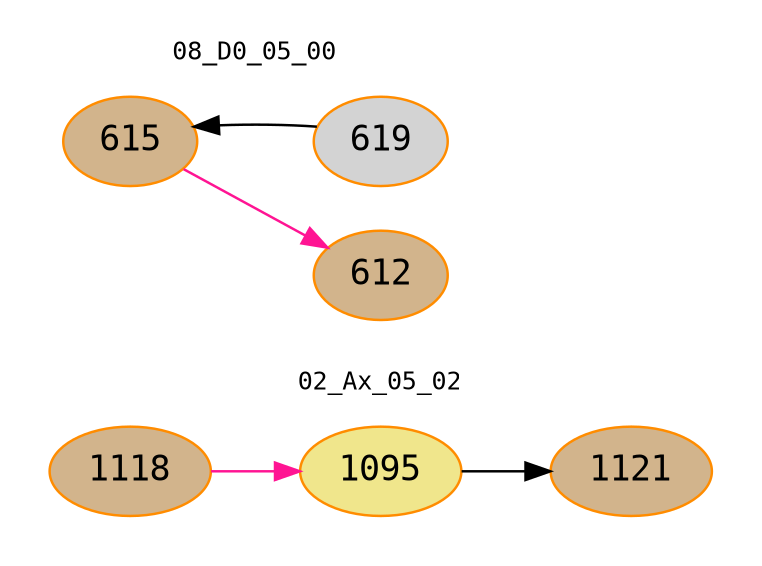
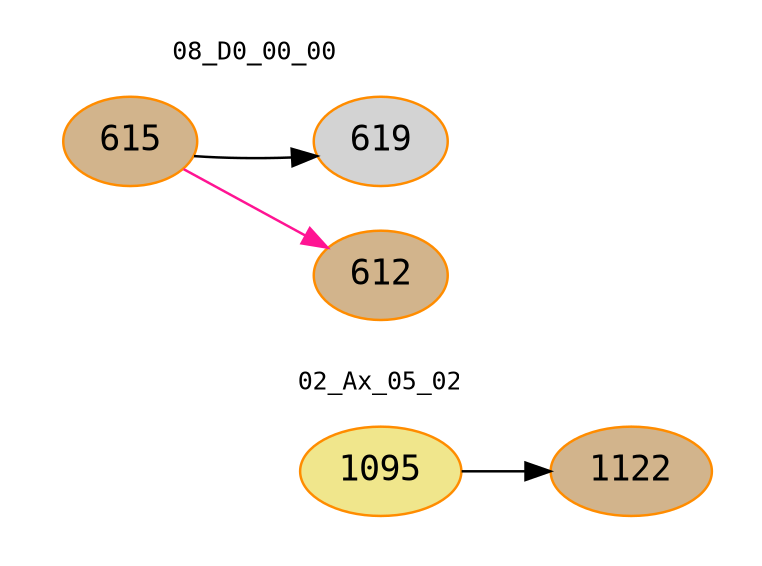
(255, 53) -> (255, 53)
(268, 125) -> (243, 158)
(130, 471) -> none
(631, 471) -> (631, 471)
